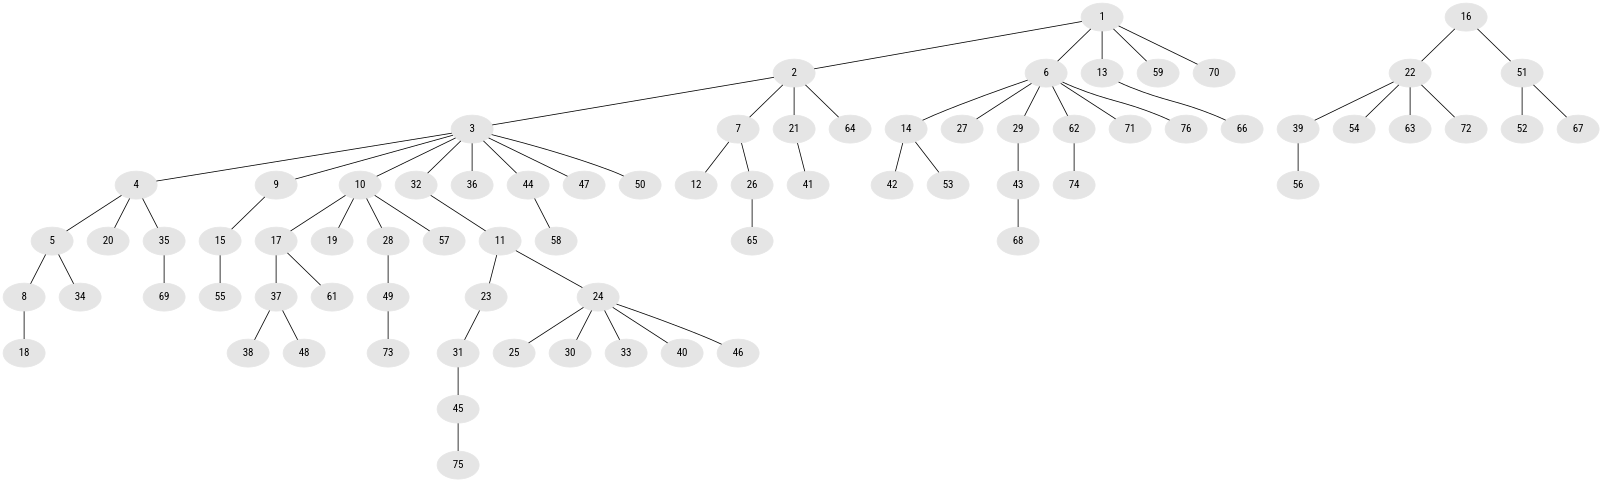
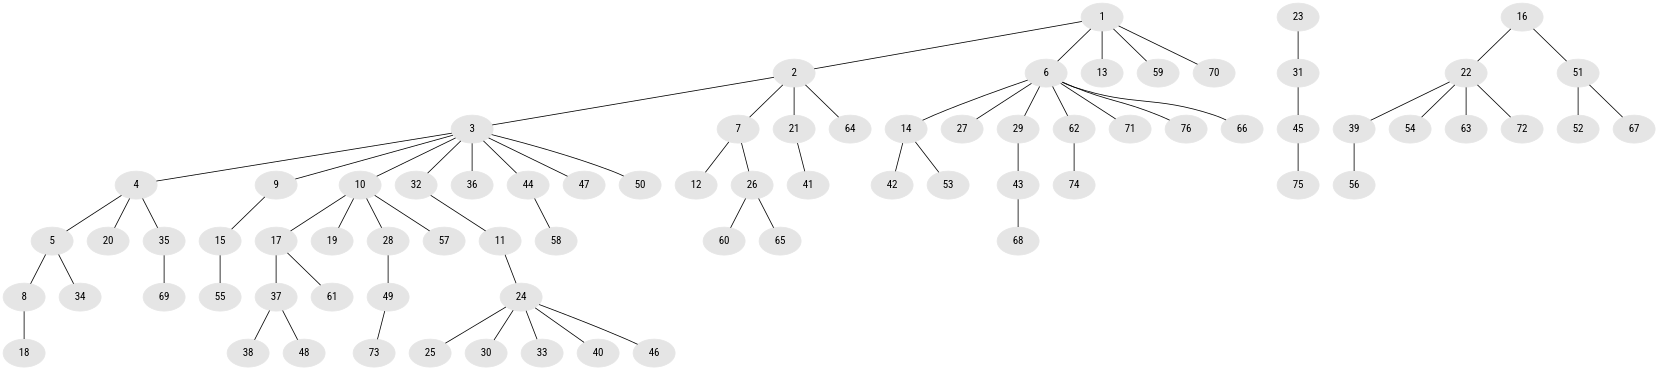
(1172, 101) -> (1144, 101)
none -> (724, 241)
(493, 269) -> none
